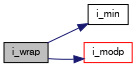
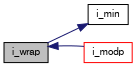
(61, 59) -> (71, 46)
